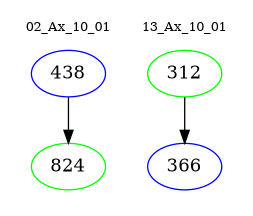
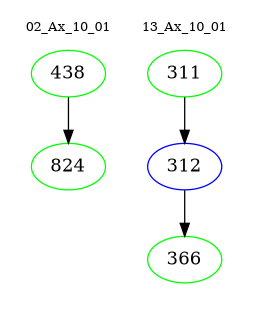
(68, 74) -> (68, 74)
none -> (185, 74)
(185, 74) -> (185, 167)
(185, 167) -> (185, 260)
